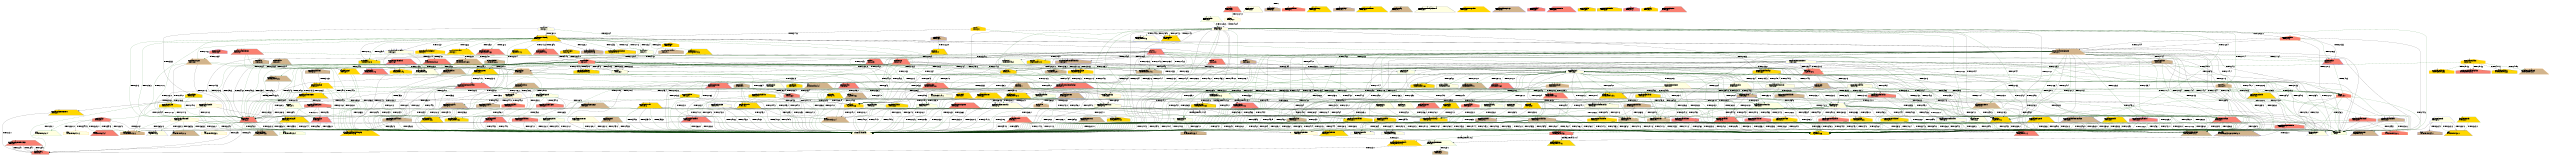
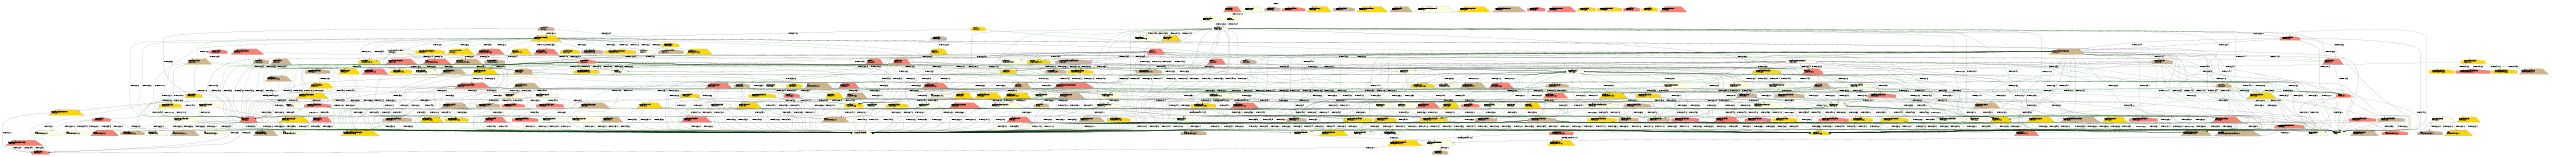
(546, 29) -> (546, 29)
